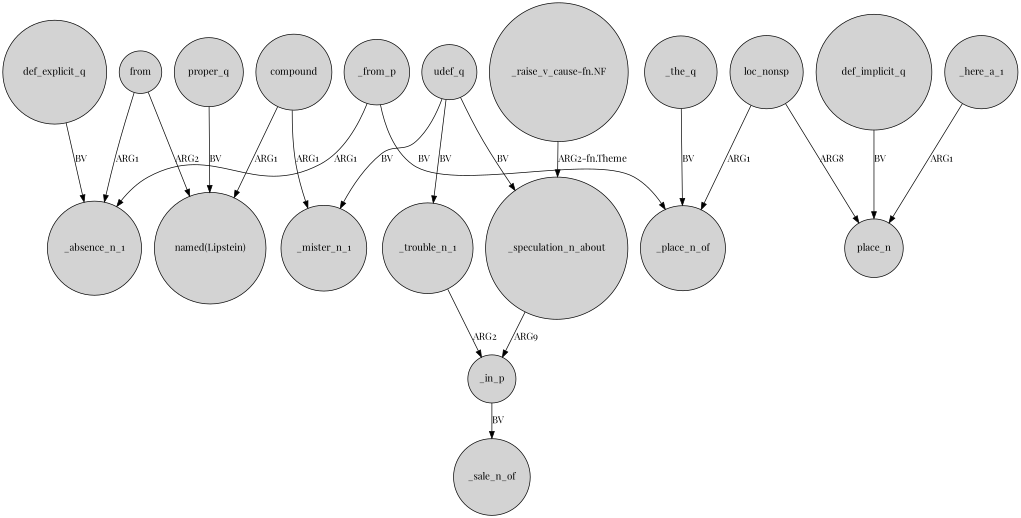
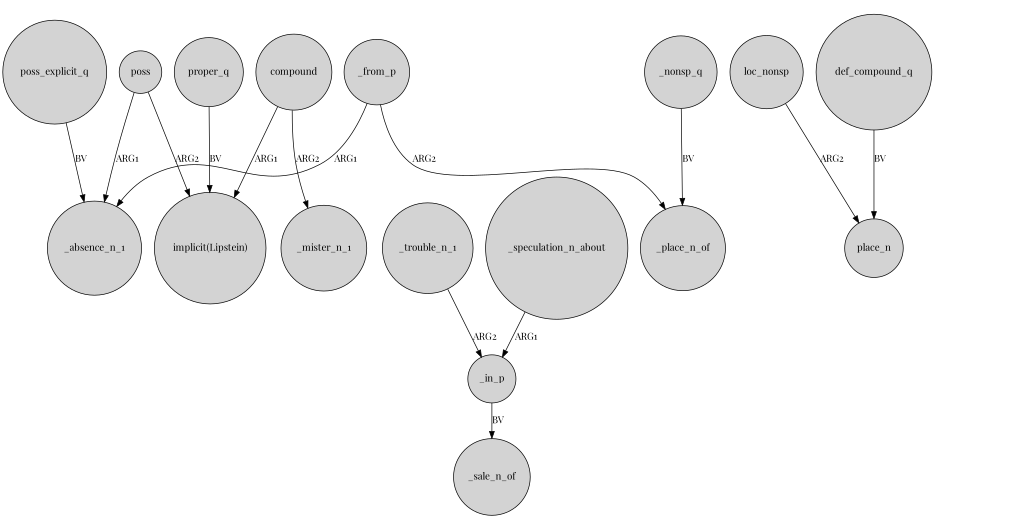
(55, 72) -> (55, 72)
(140, 72) -> (140, 72)
(449, 72) -> none
(559, 72) -> none
(681, 72) -> (681, 72)
(874, 72) -> (874, 72)
(981, 72) -> none
(728, 154) -> none
(308, 159) -> (308, 159)
(424, 159) -> (424, 159)
(832, 159) -> (832, 159)
(210, 248) -> (210, 248)
(526, 337) -> (526, 337)
